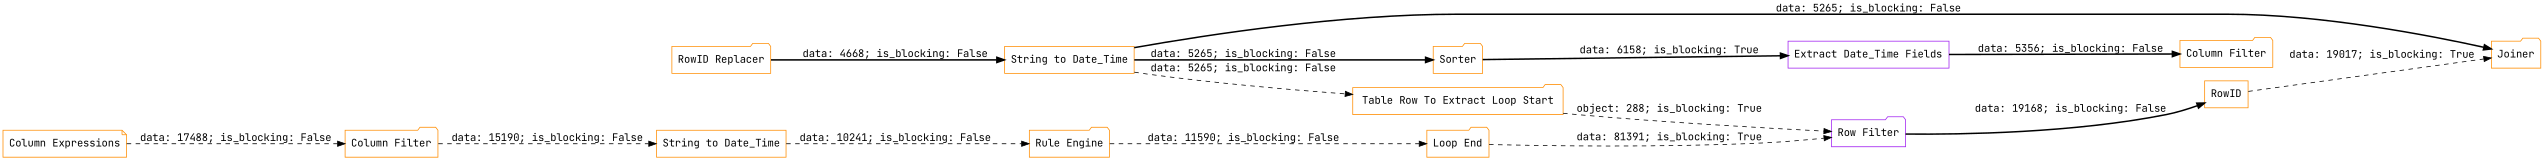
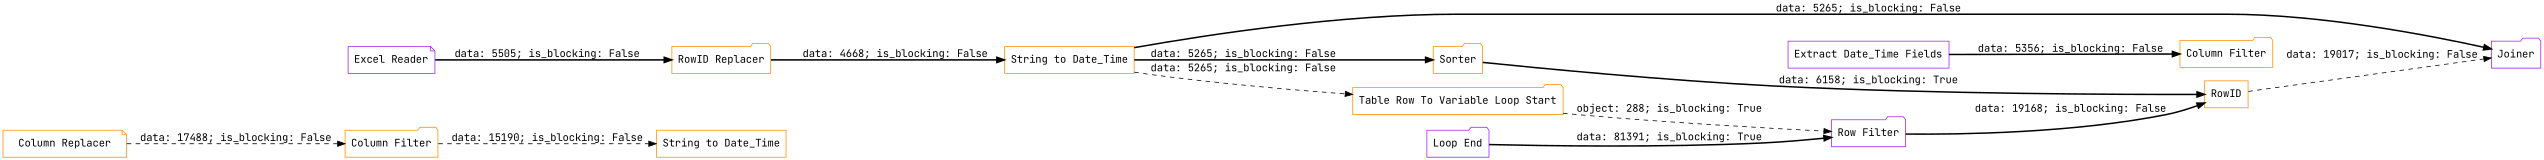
(2382, 55) -> (2382, 55)
(2516, 55) -> (2516, 55)
(1632, 58) -> (1839, 89)
none -> (392, 60)
(1458, 101) -> (1458, 101)
(65, 144) -> (65, 144)
(1069, 144) -> none
(1458, 144) -> (1458, 144)
(1657, 146) -> (1657, 146)
